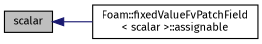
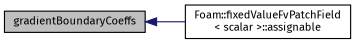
(28, 22) -> (75, 22)
